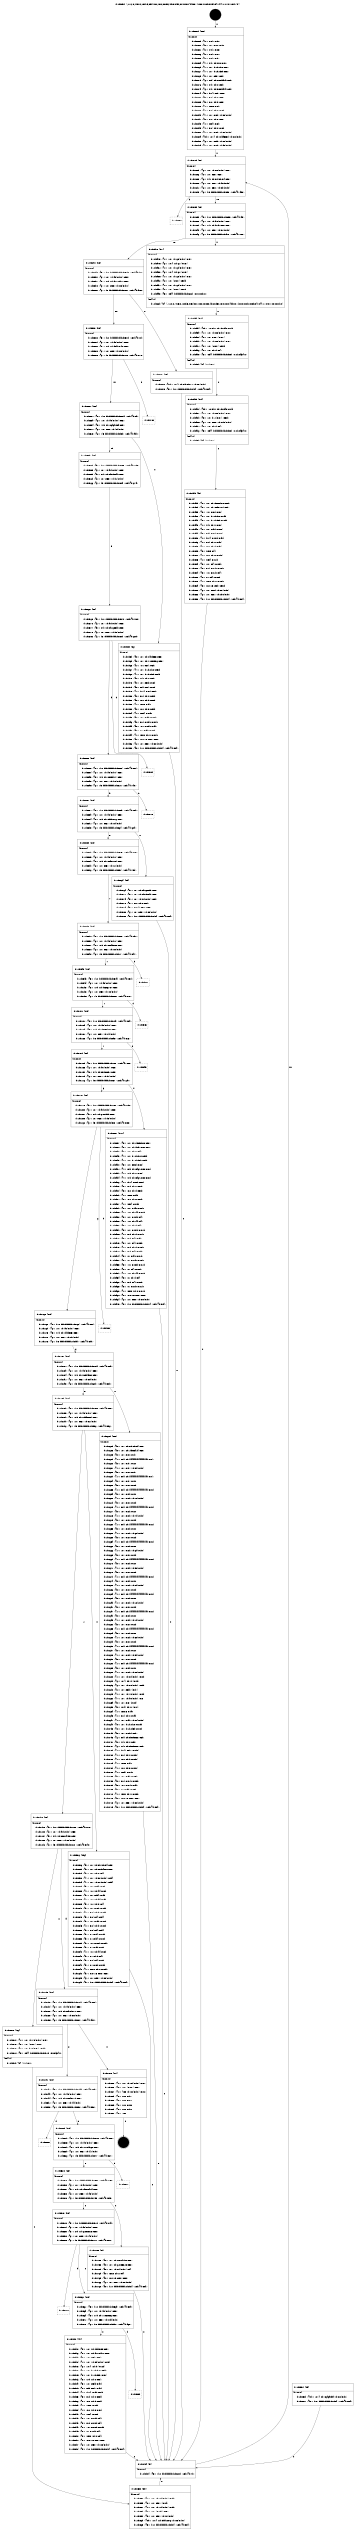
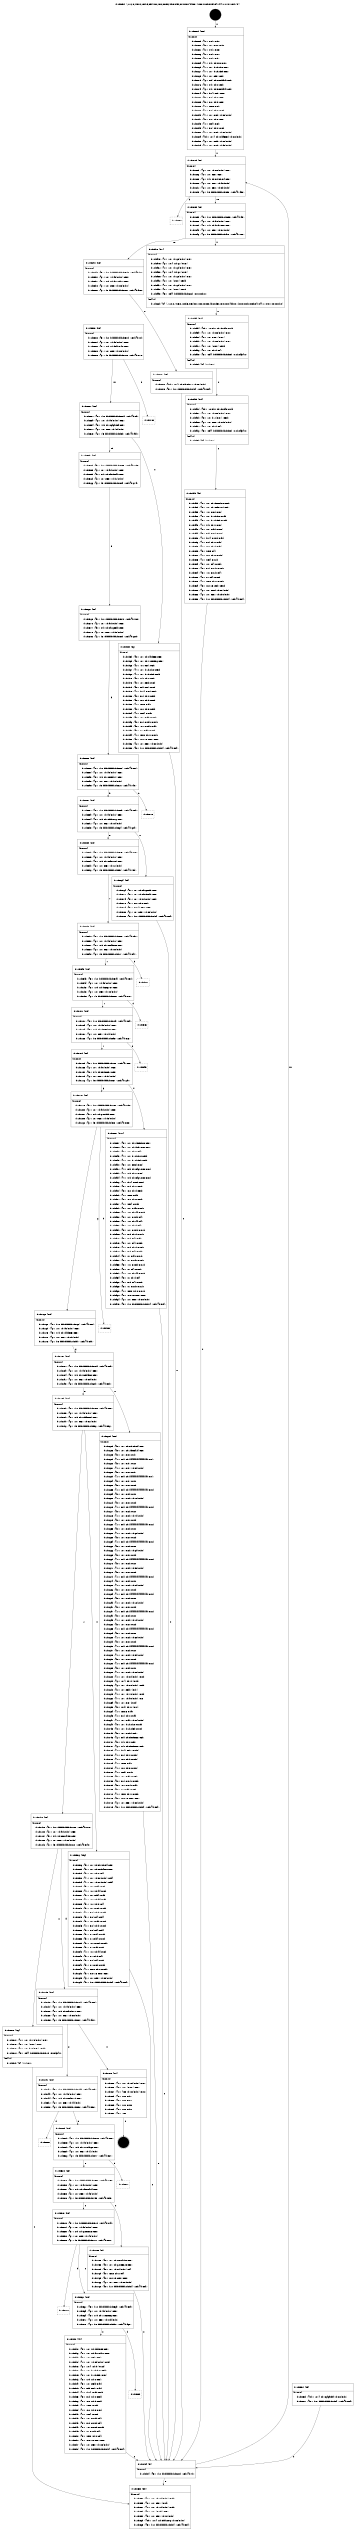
(114, 309) -> none
(148, 772) -> none
(160, 2482) -> (164, 2481)
